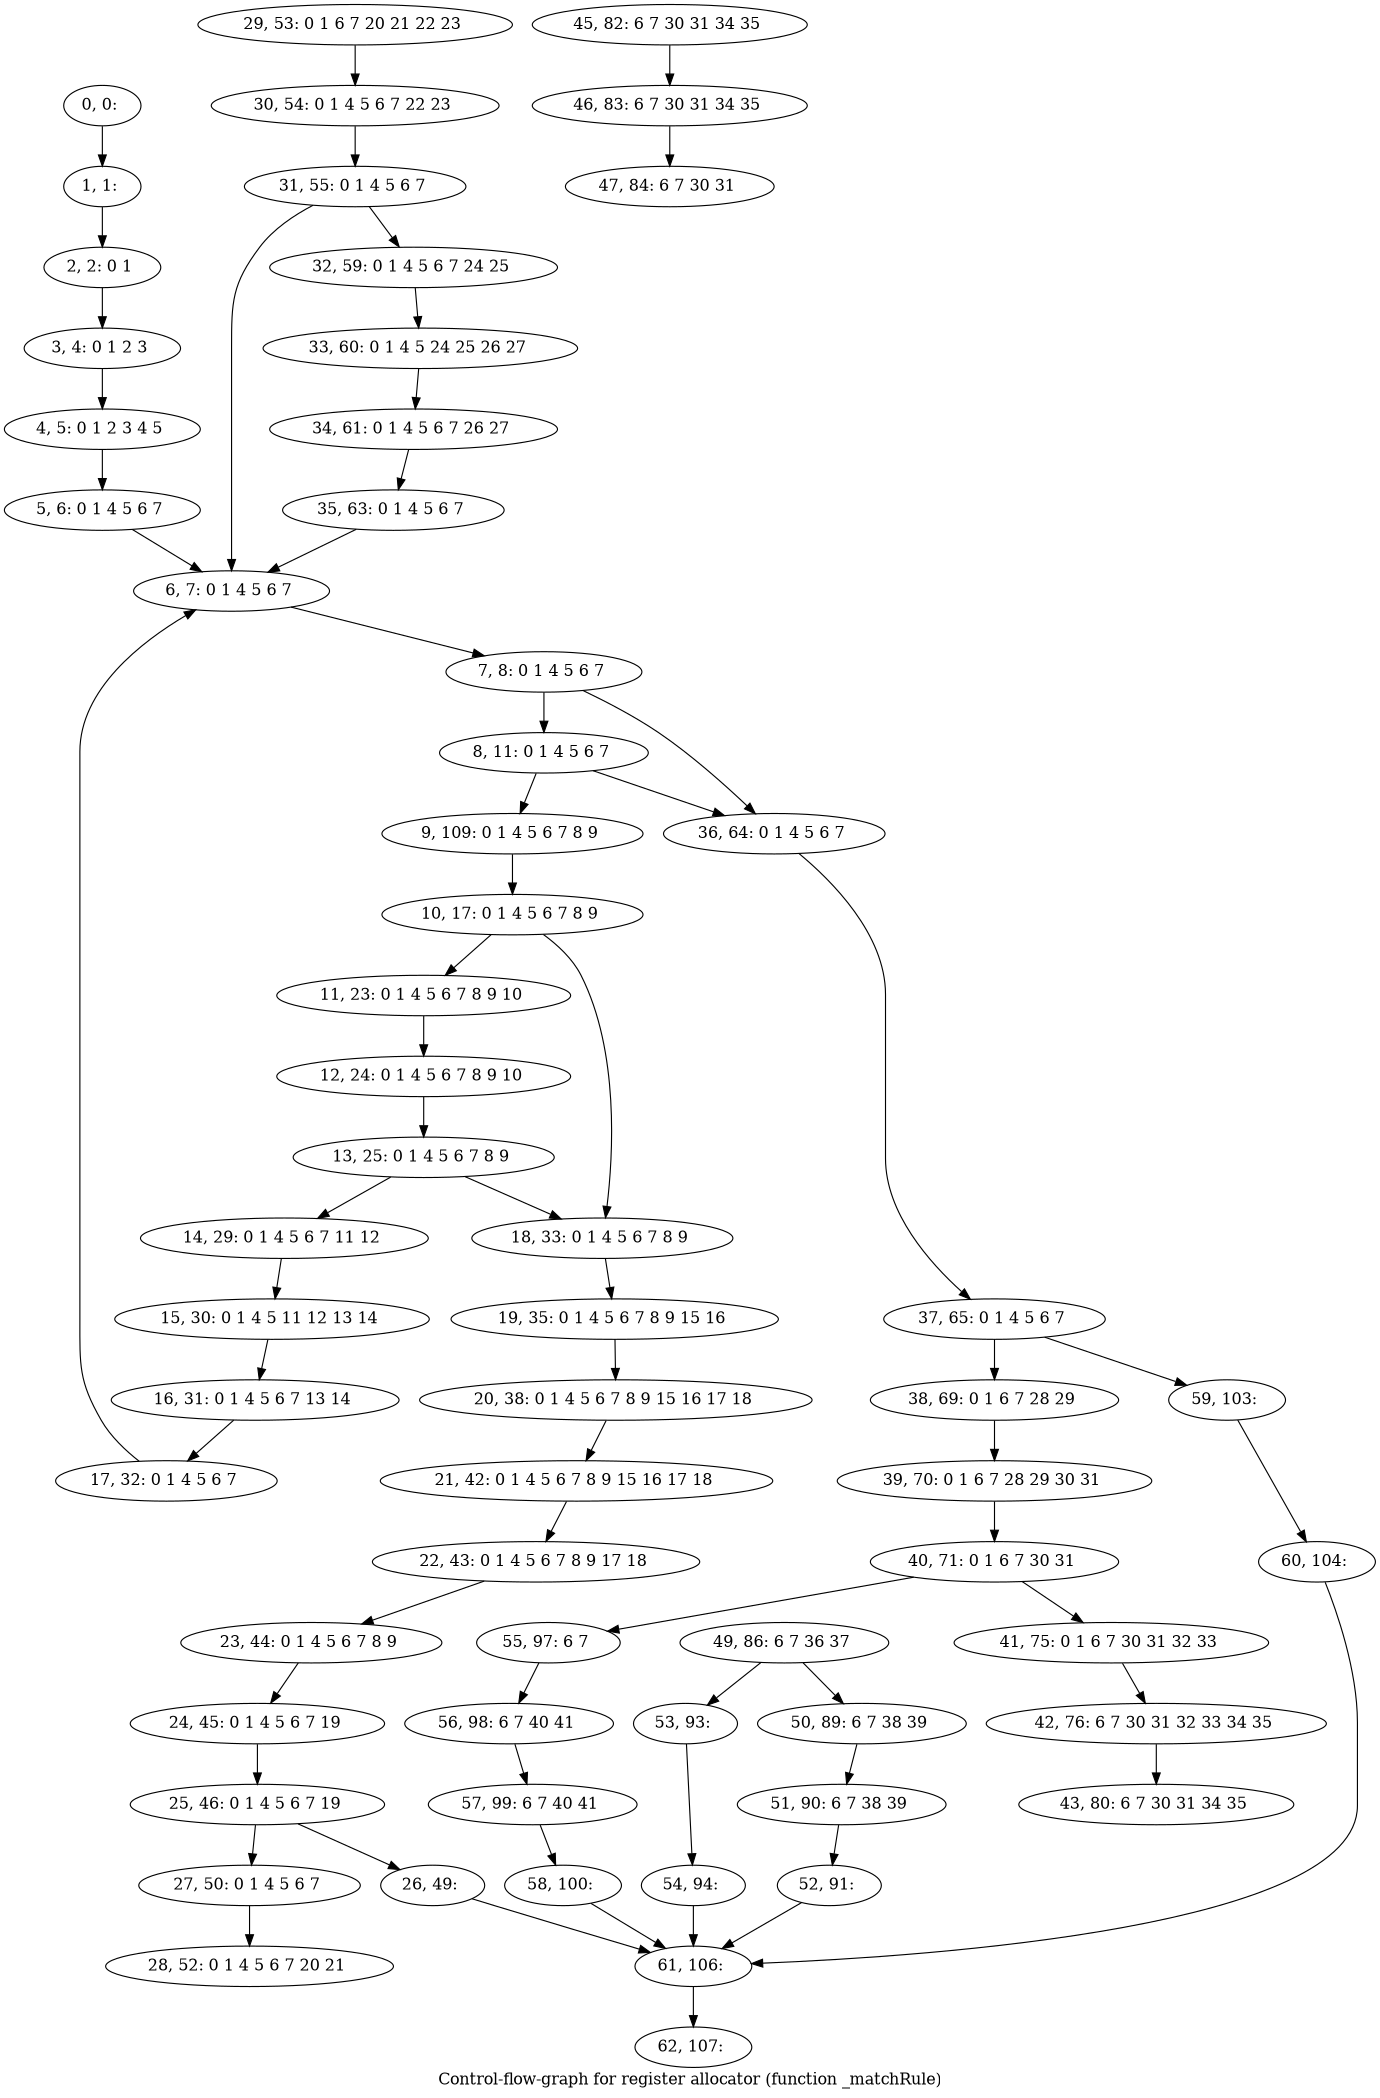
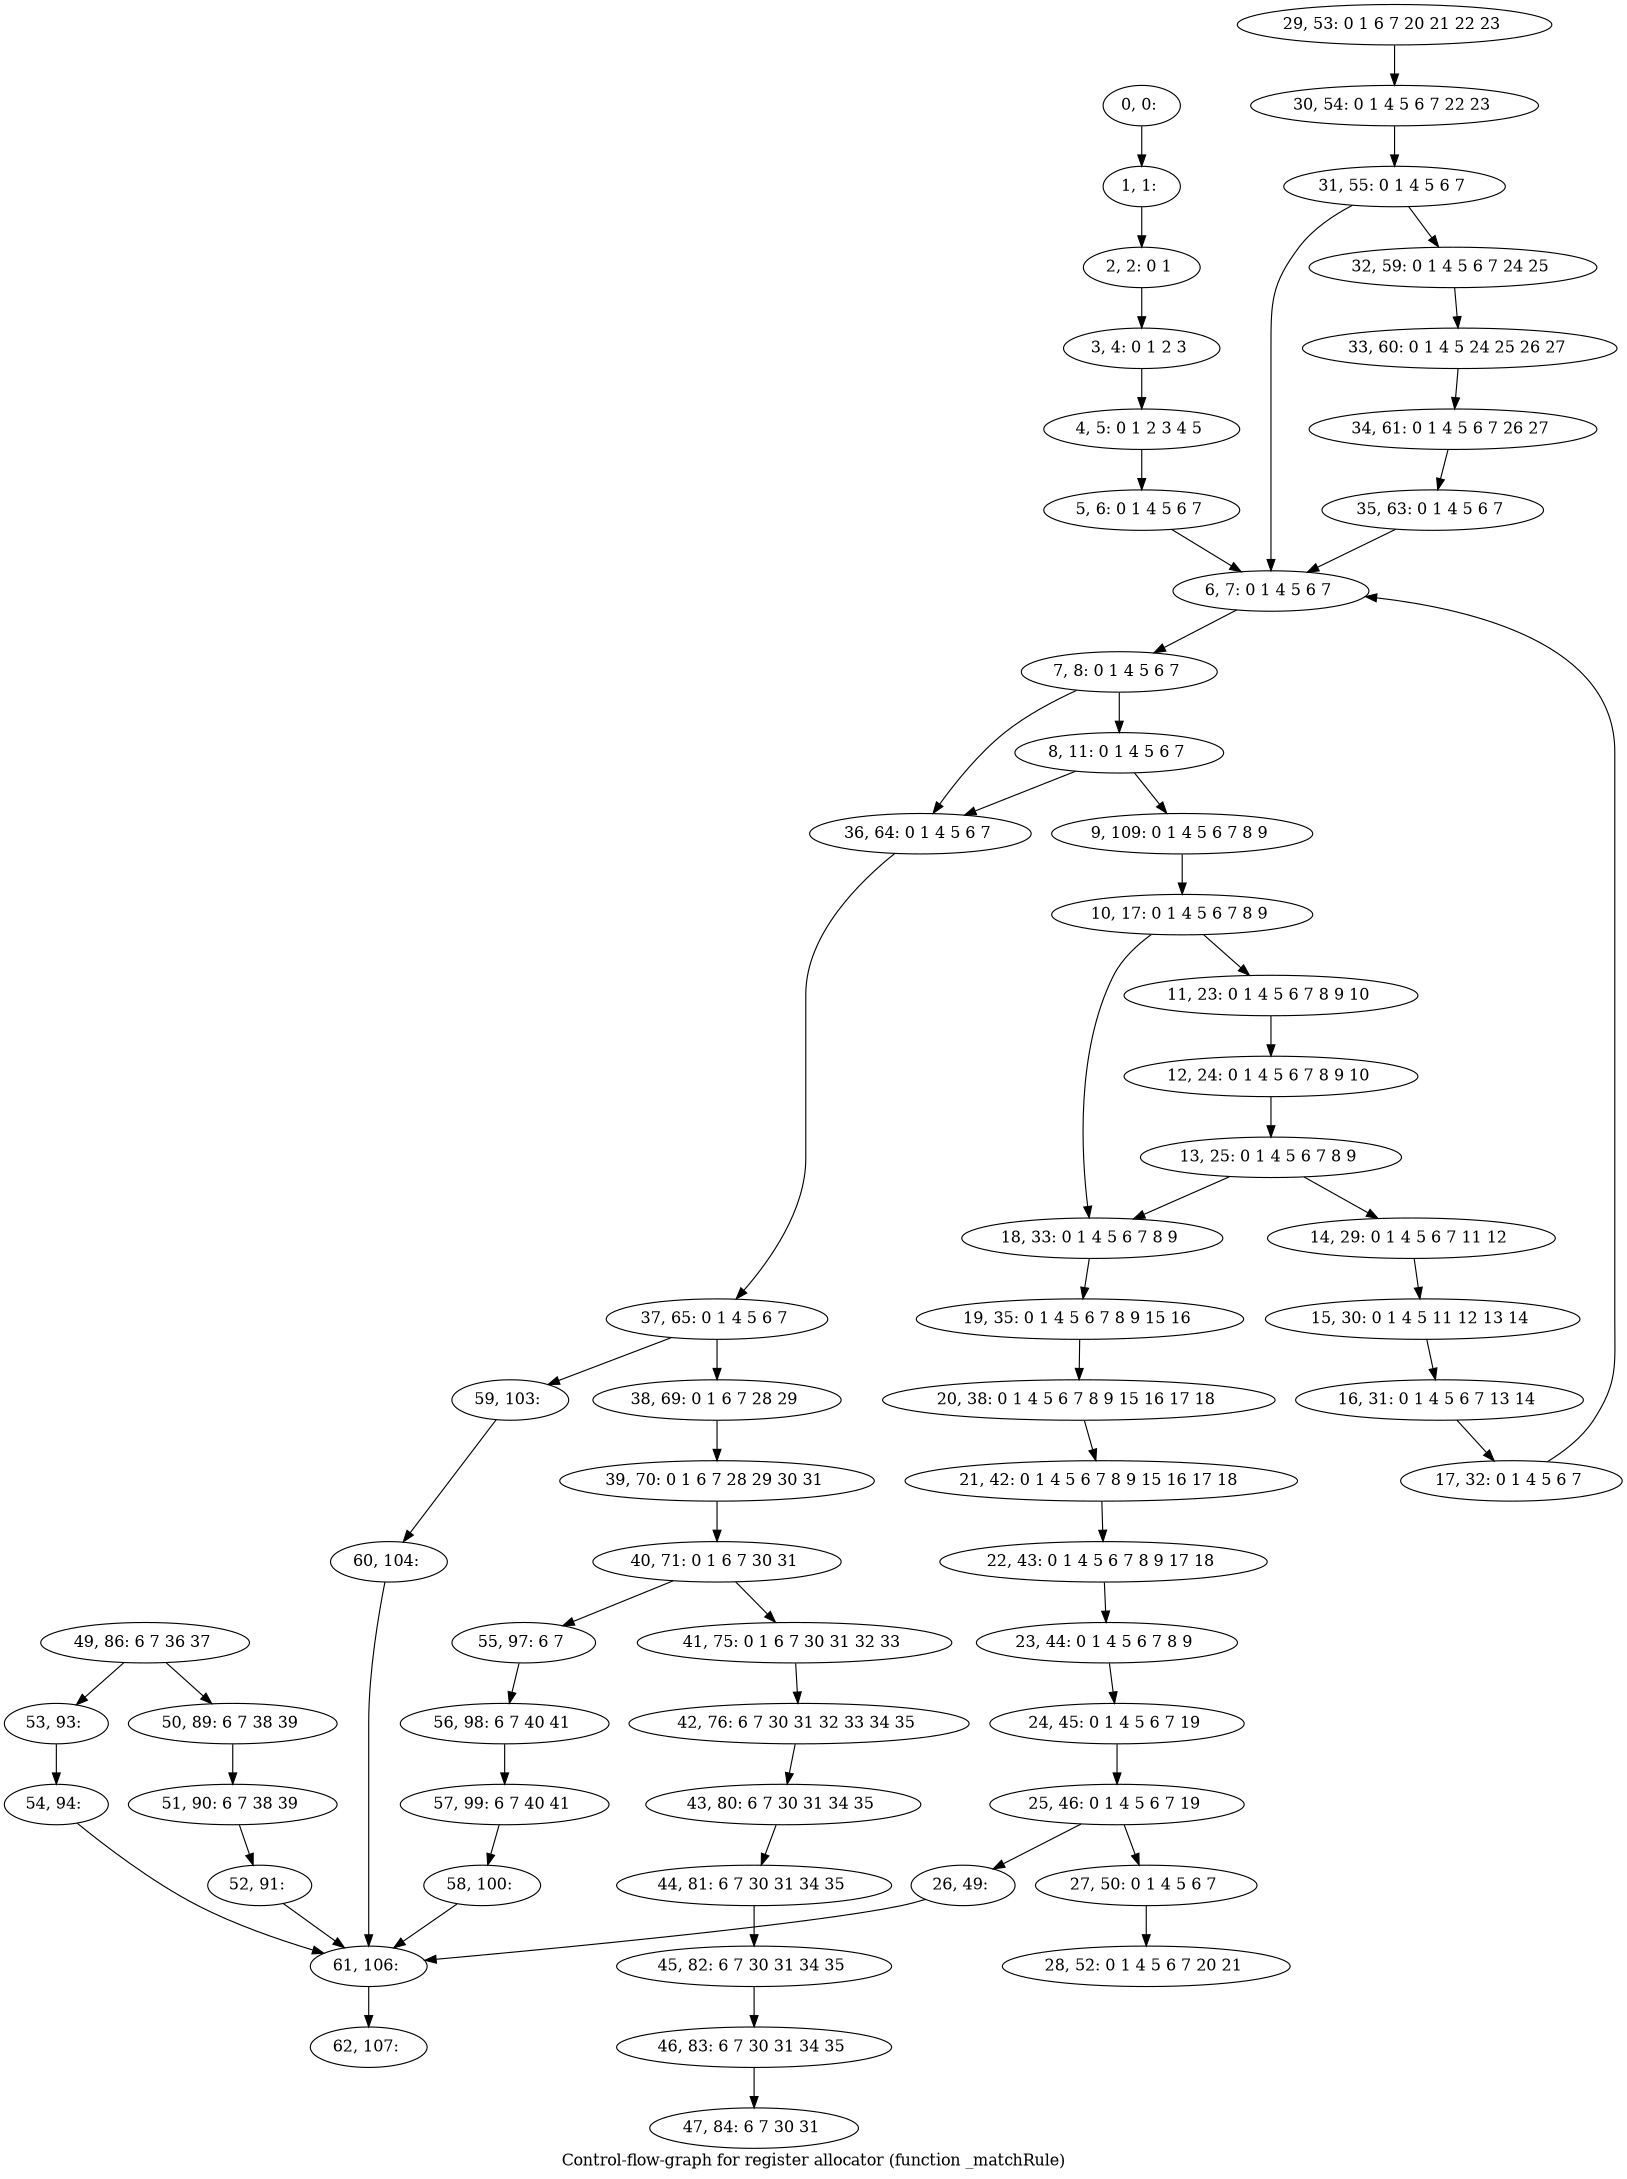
none -> (754, 1885)
